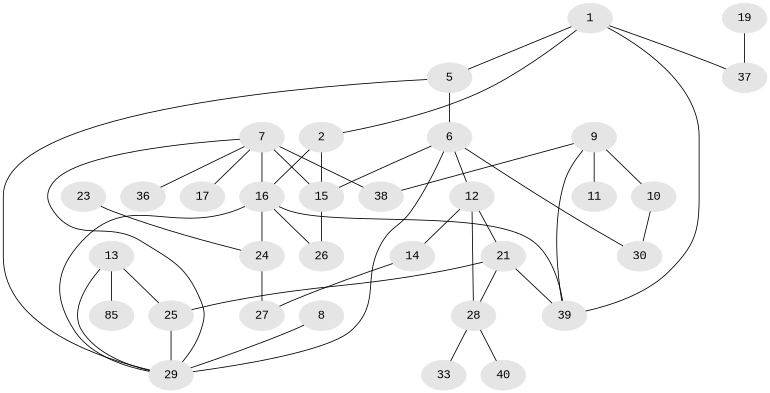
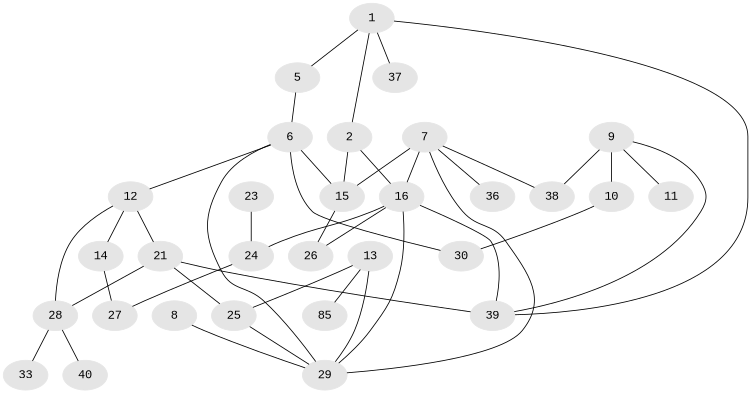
(745, 18) -> none
(75, 135) -> none
(202, 197) -> none
